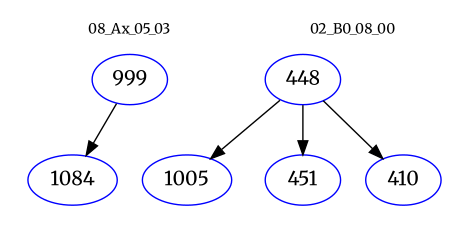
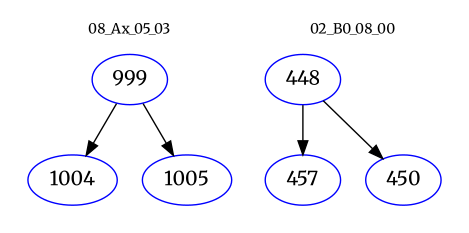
(263, 115) -> (155, 123)
(73, 180) -> (73, 180)
(303, 180) -> (303, 180)
(403, 180) -> (403, 180)
